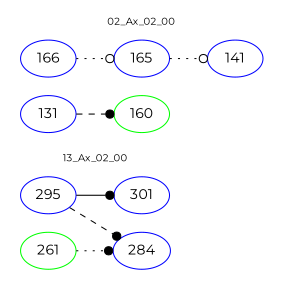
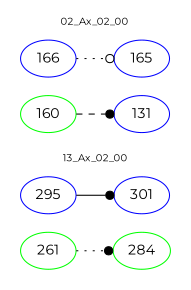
(235, 59) -> none
(91, 114) -> (91, 114)
(91, 221) -> none
(142, 251) -> (142, 251)
